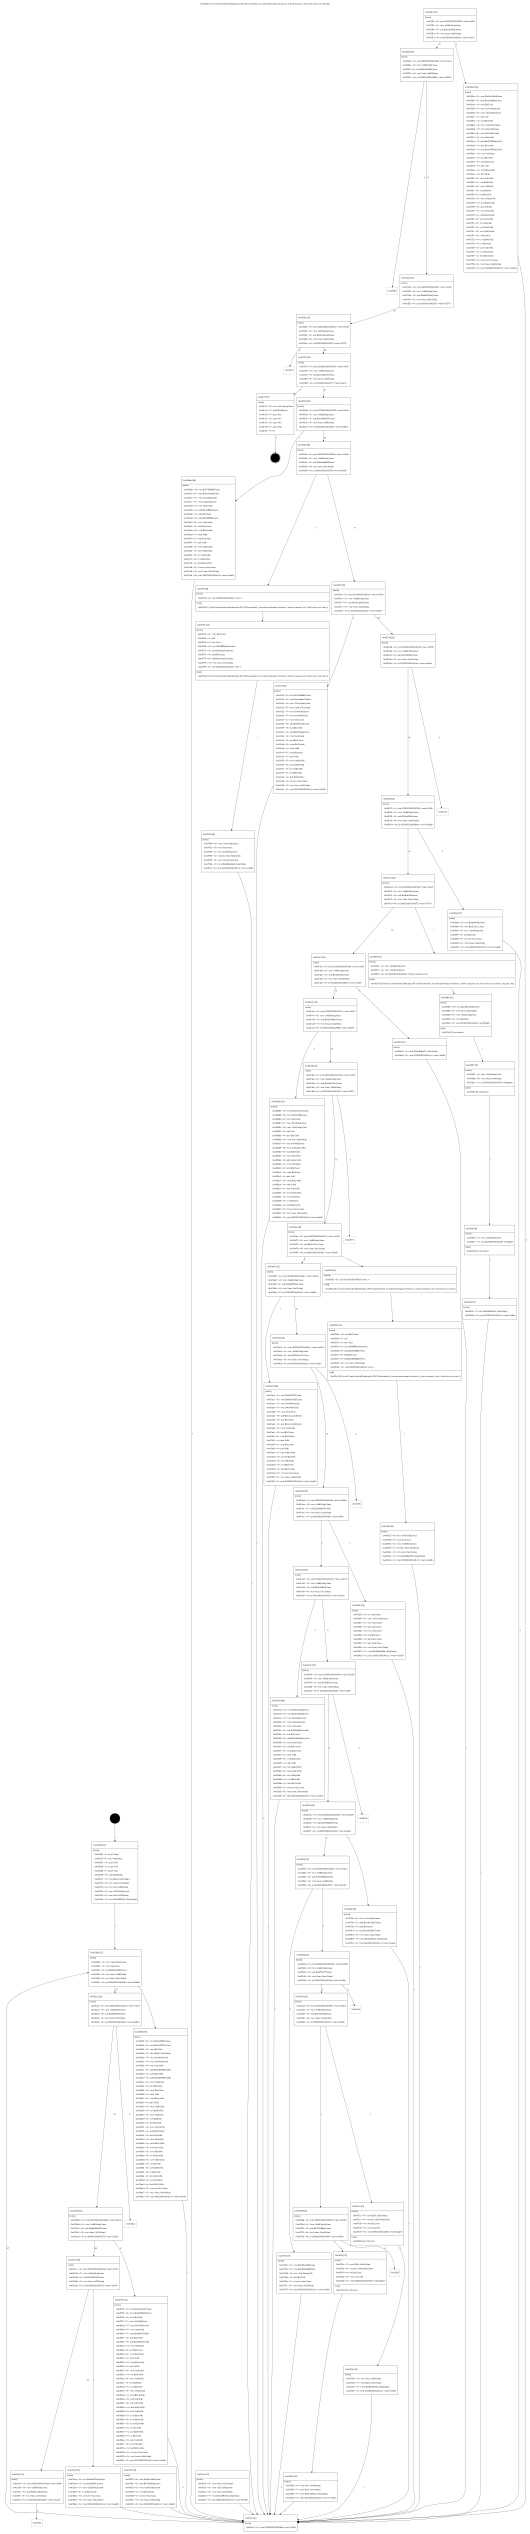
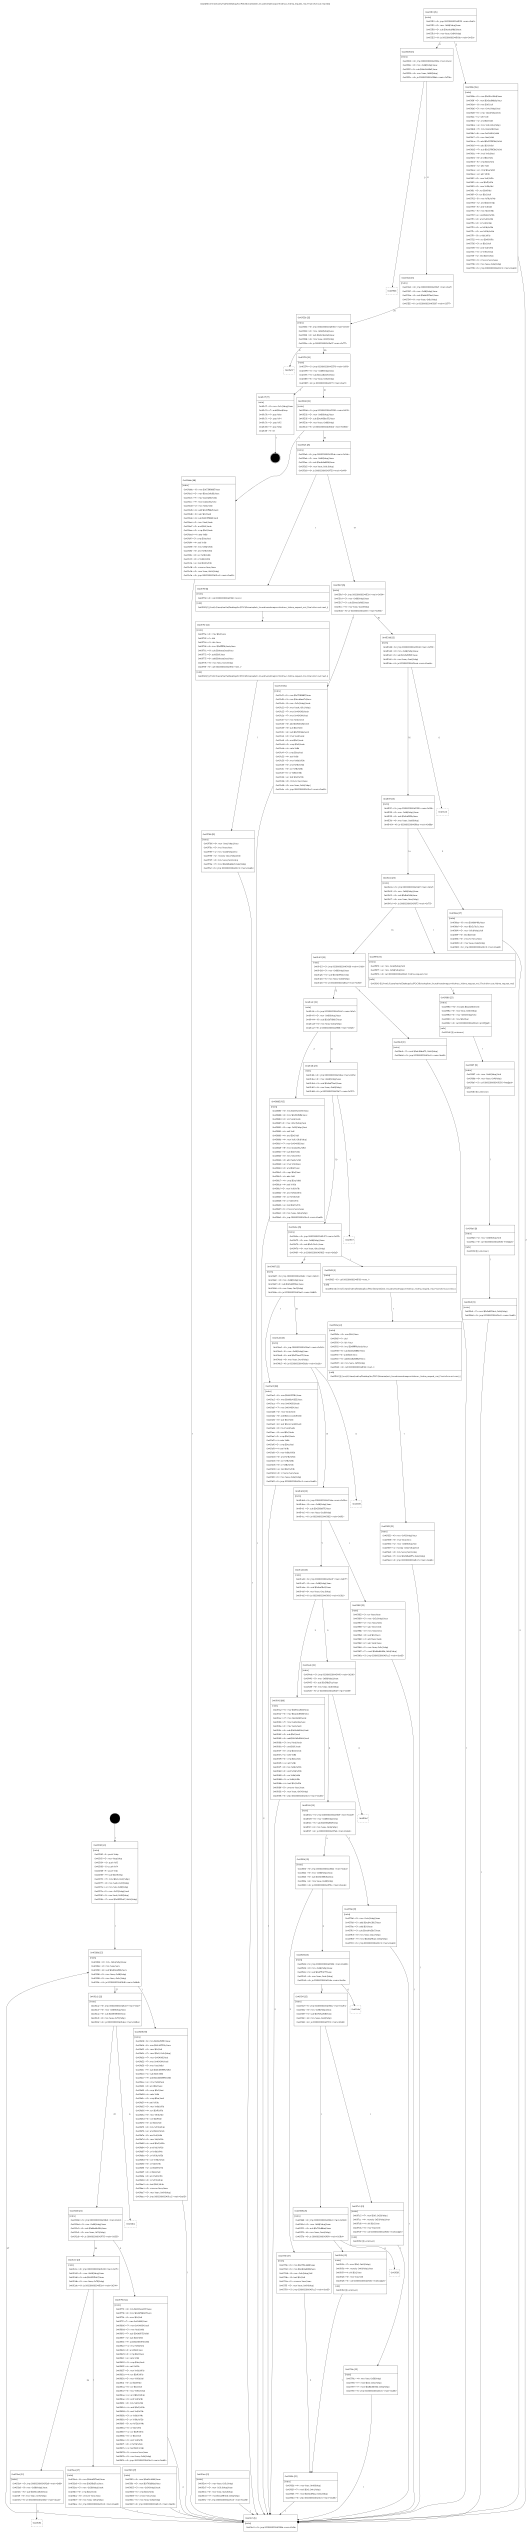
(288, 2403) -> (307, 2383)
